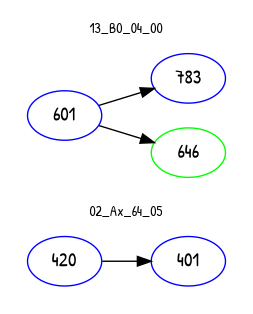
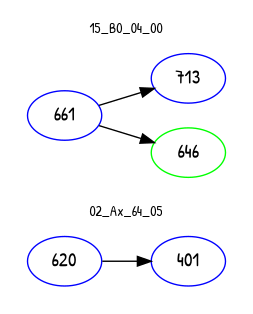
(126, 30) -> (126, 30)
(188, 78) -> (188, 78)
(65, 116) -> (65, 116)
(65, 261) -> (65, 261)
